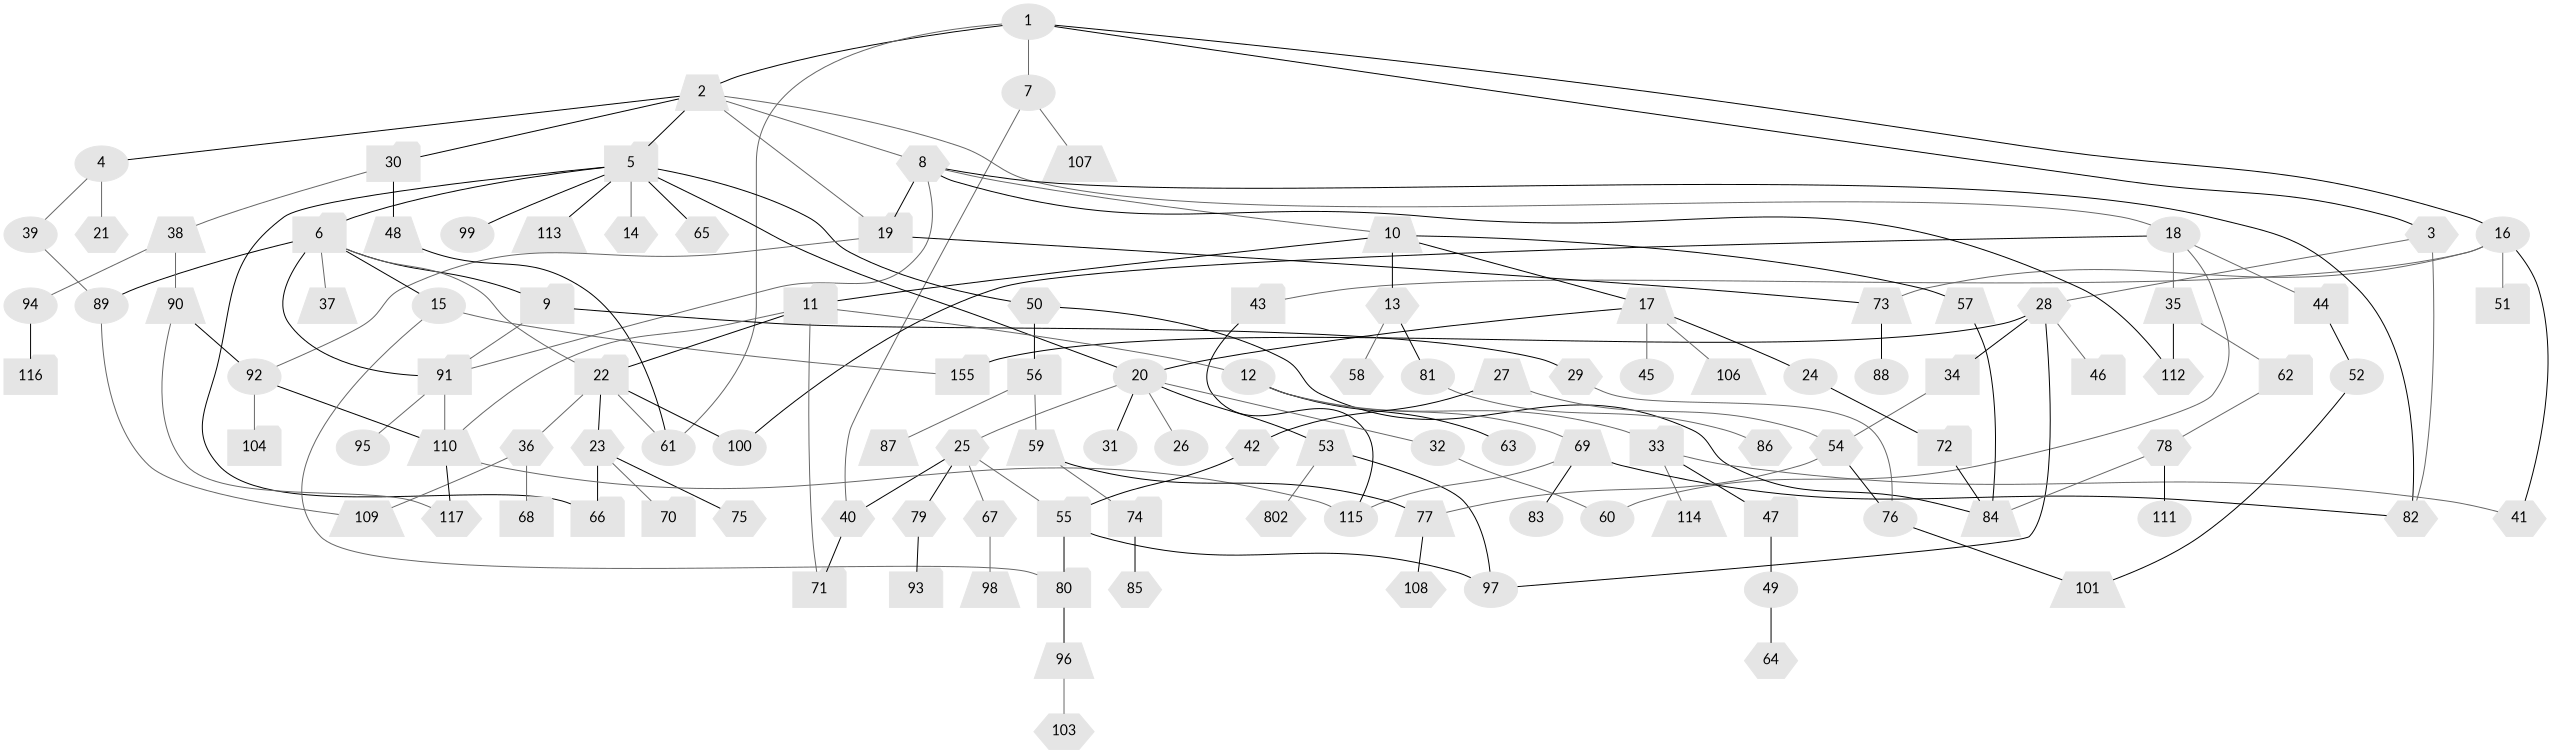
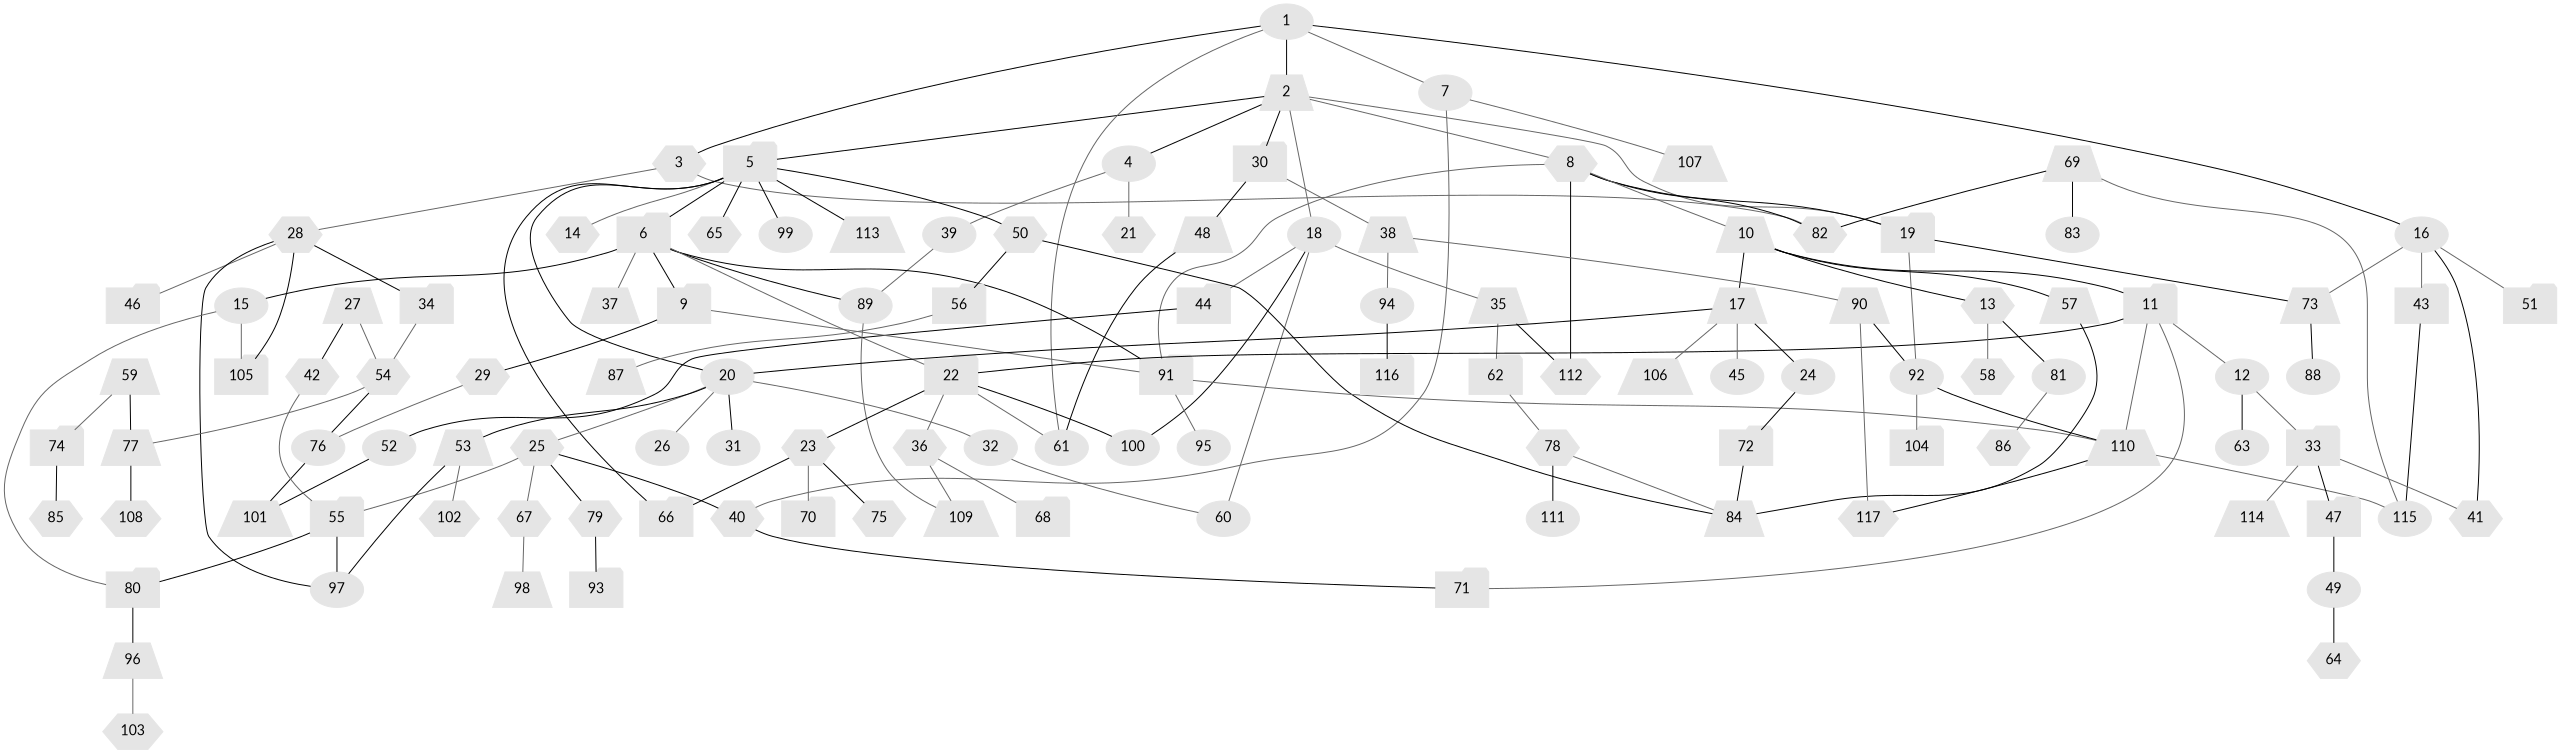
(962, 377) -> (241, 377)
(1035, 408) -> none
(1416, 412) -> none
(1148, 486) -> (280, 451)
(1276, 519) -> (449, 519)
